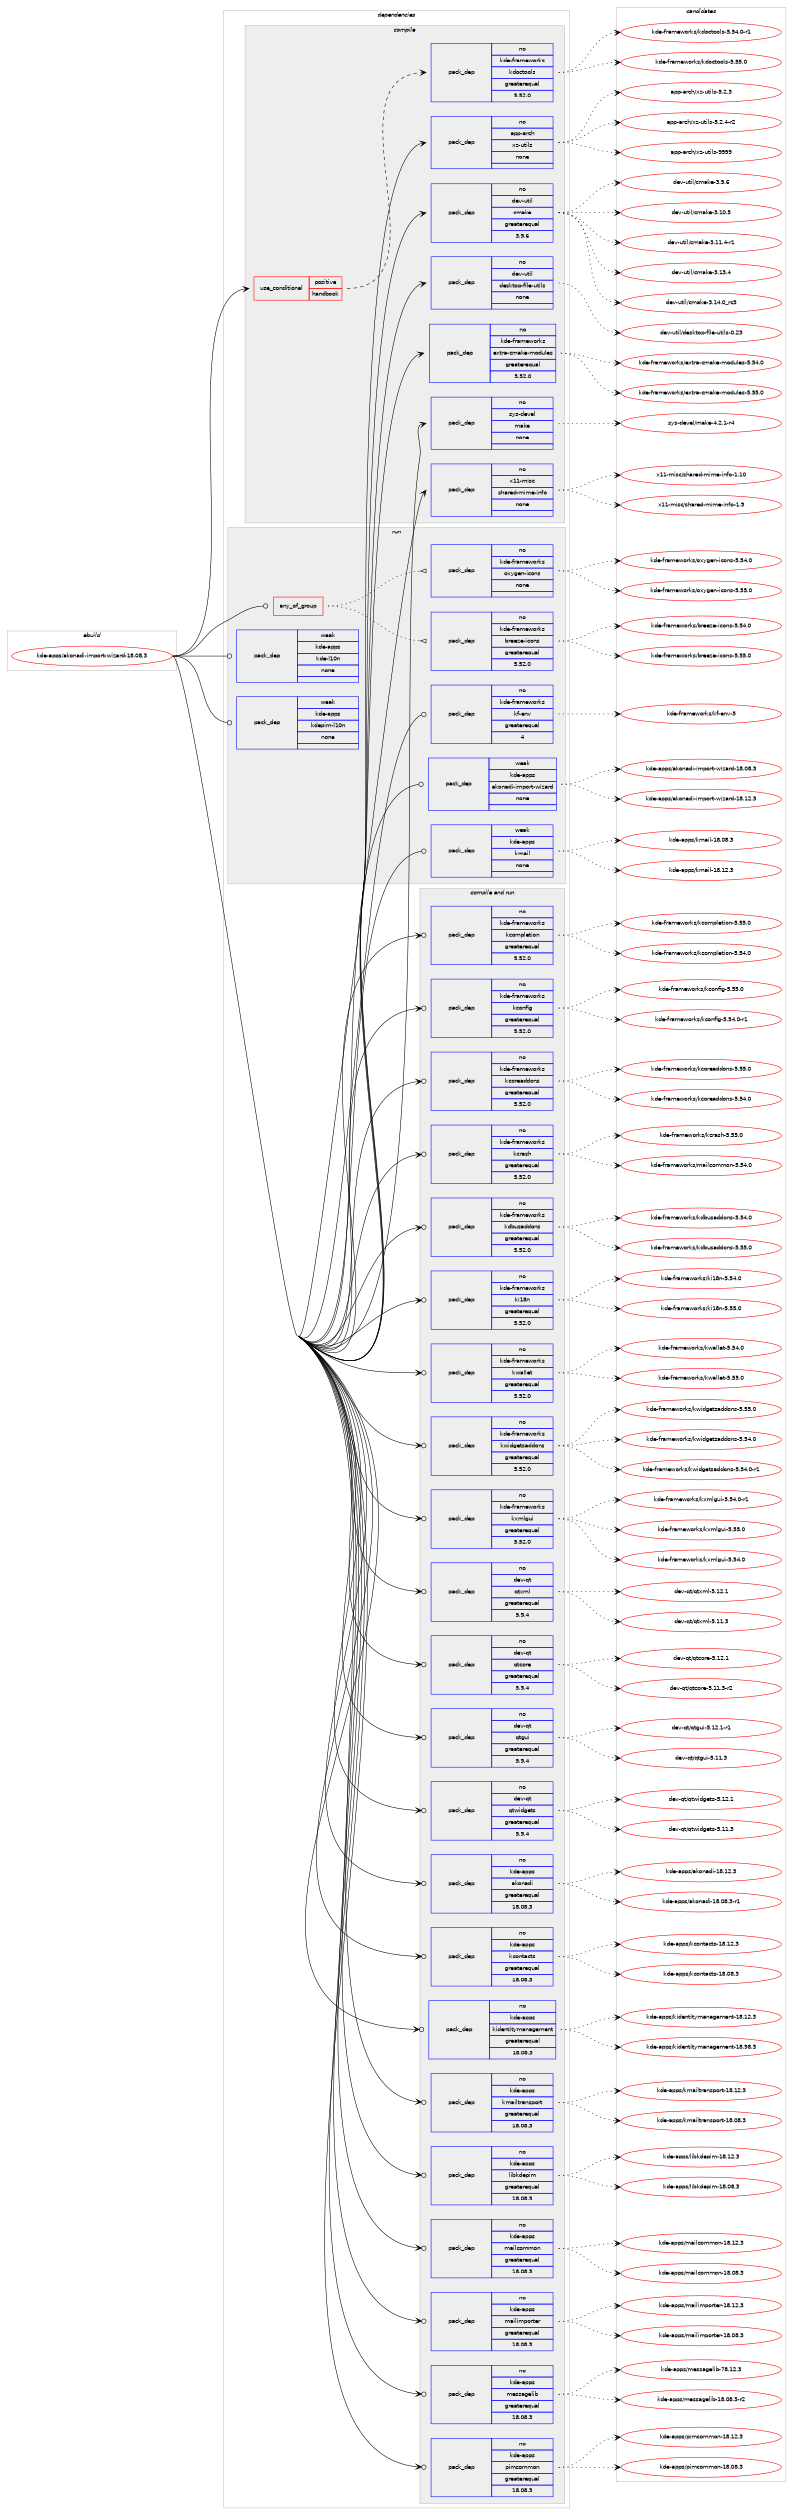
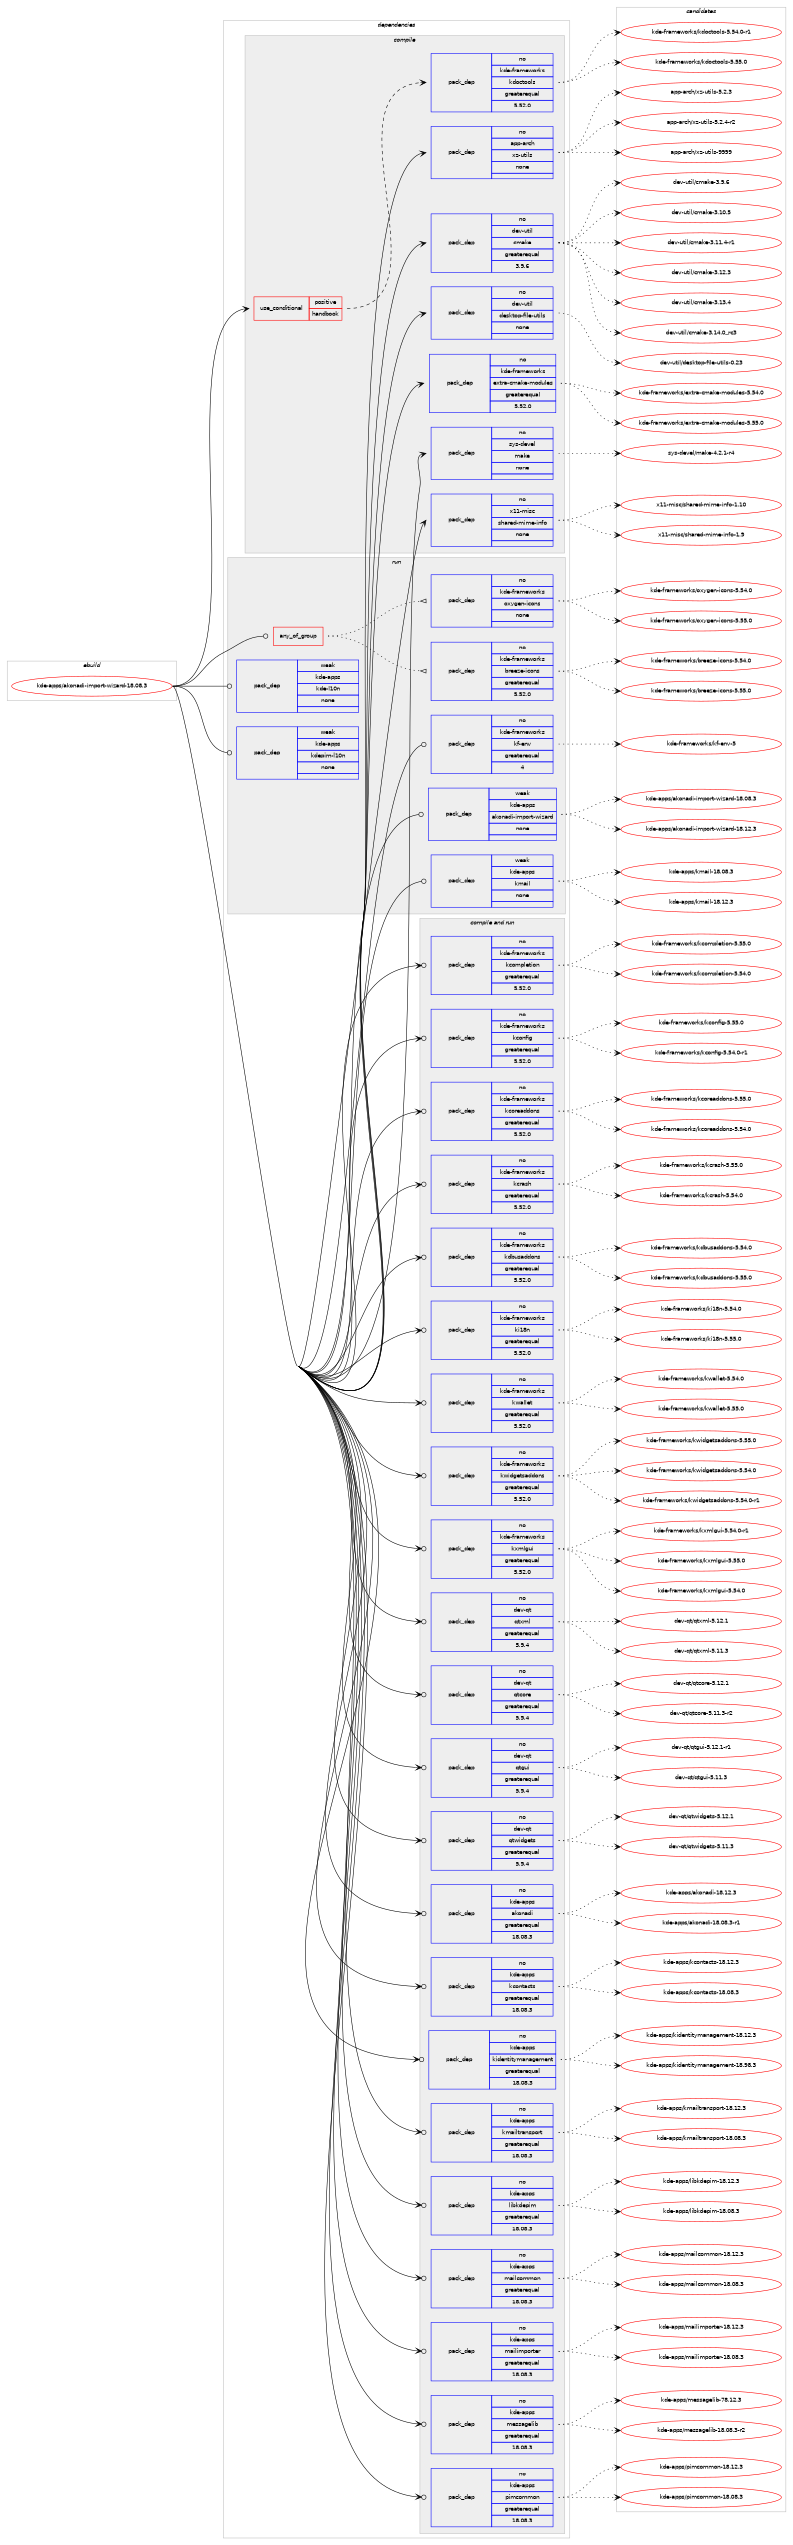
none -> (701, 273)
(701, 1166) -> (701, 1196)
